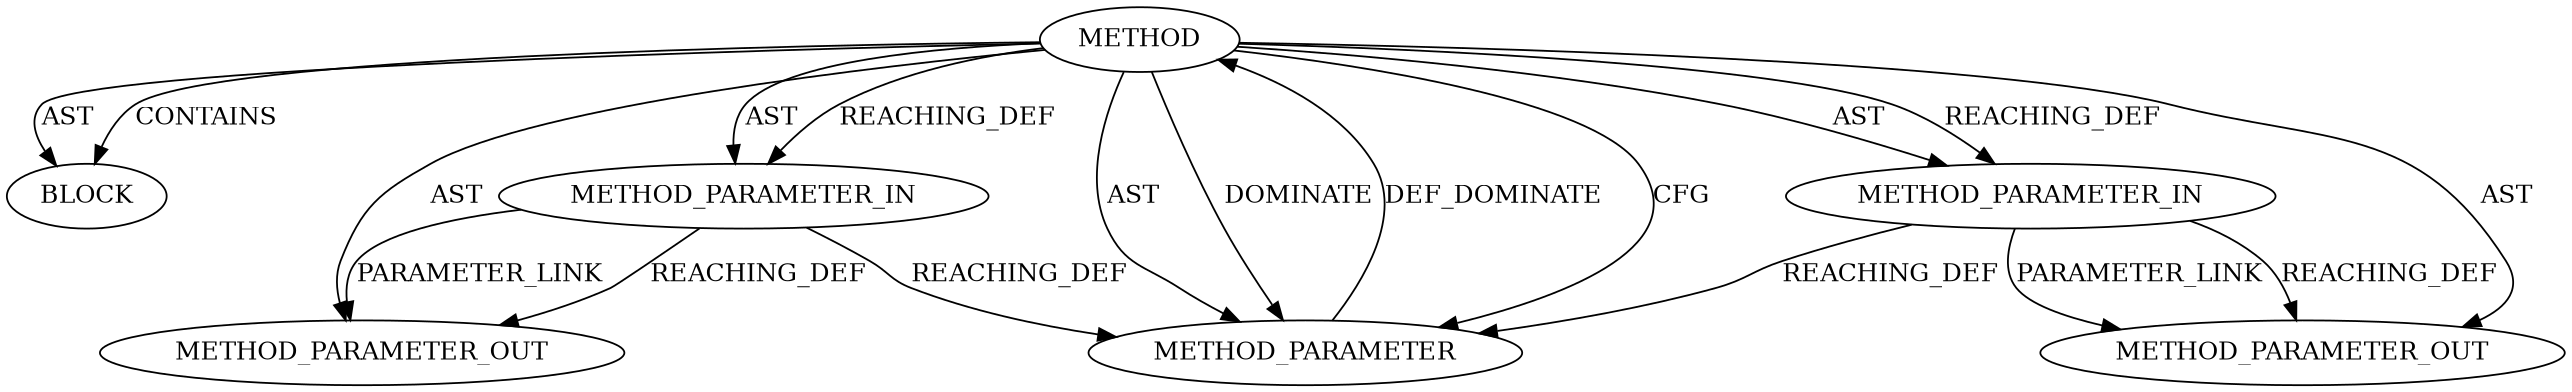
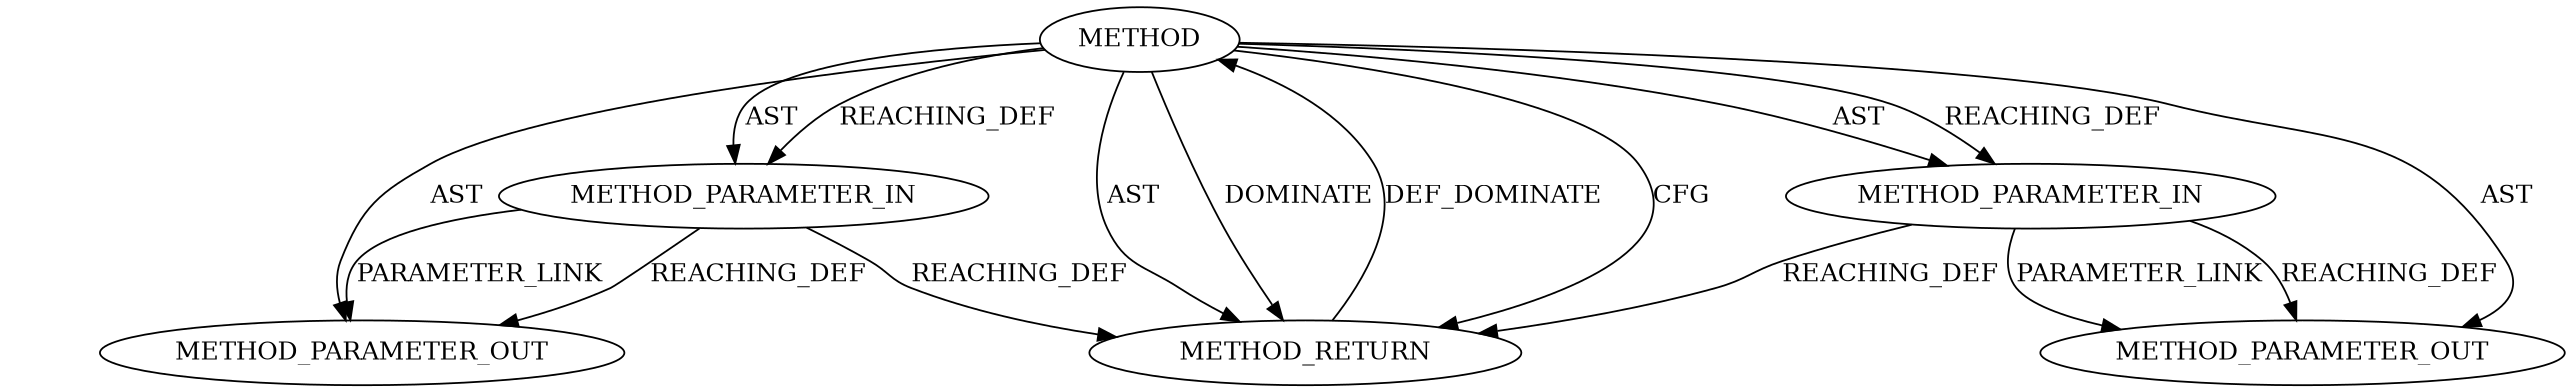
(87, 196) -> none
(1305, 353) -> (1305, 353)
